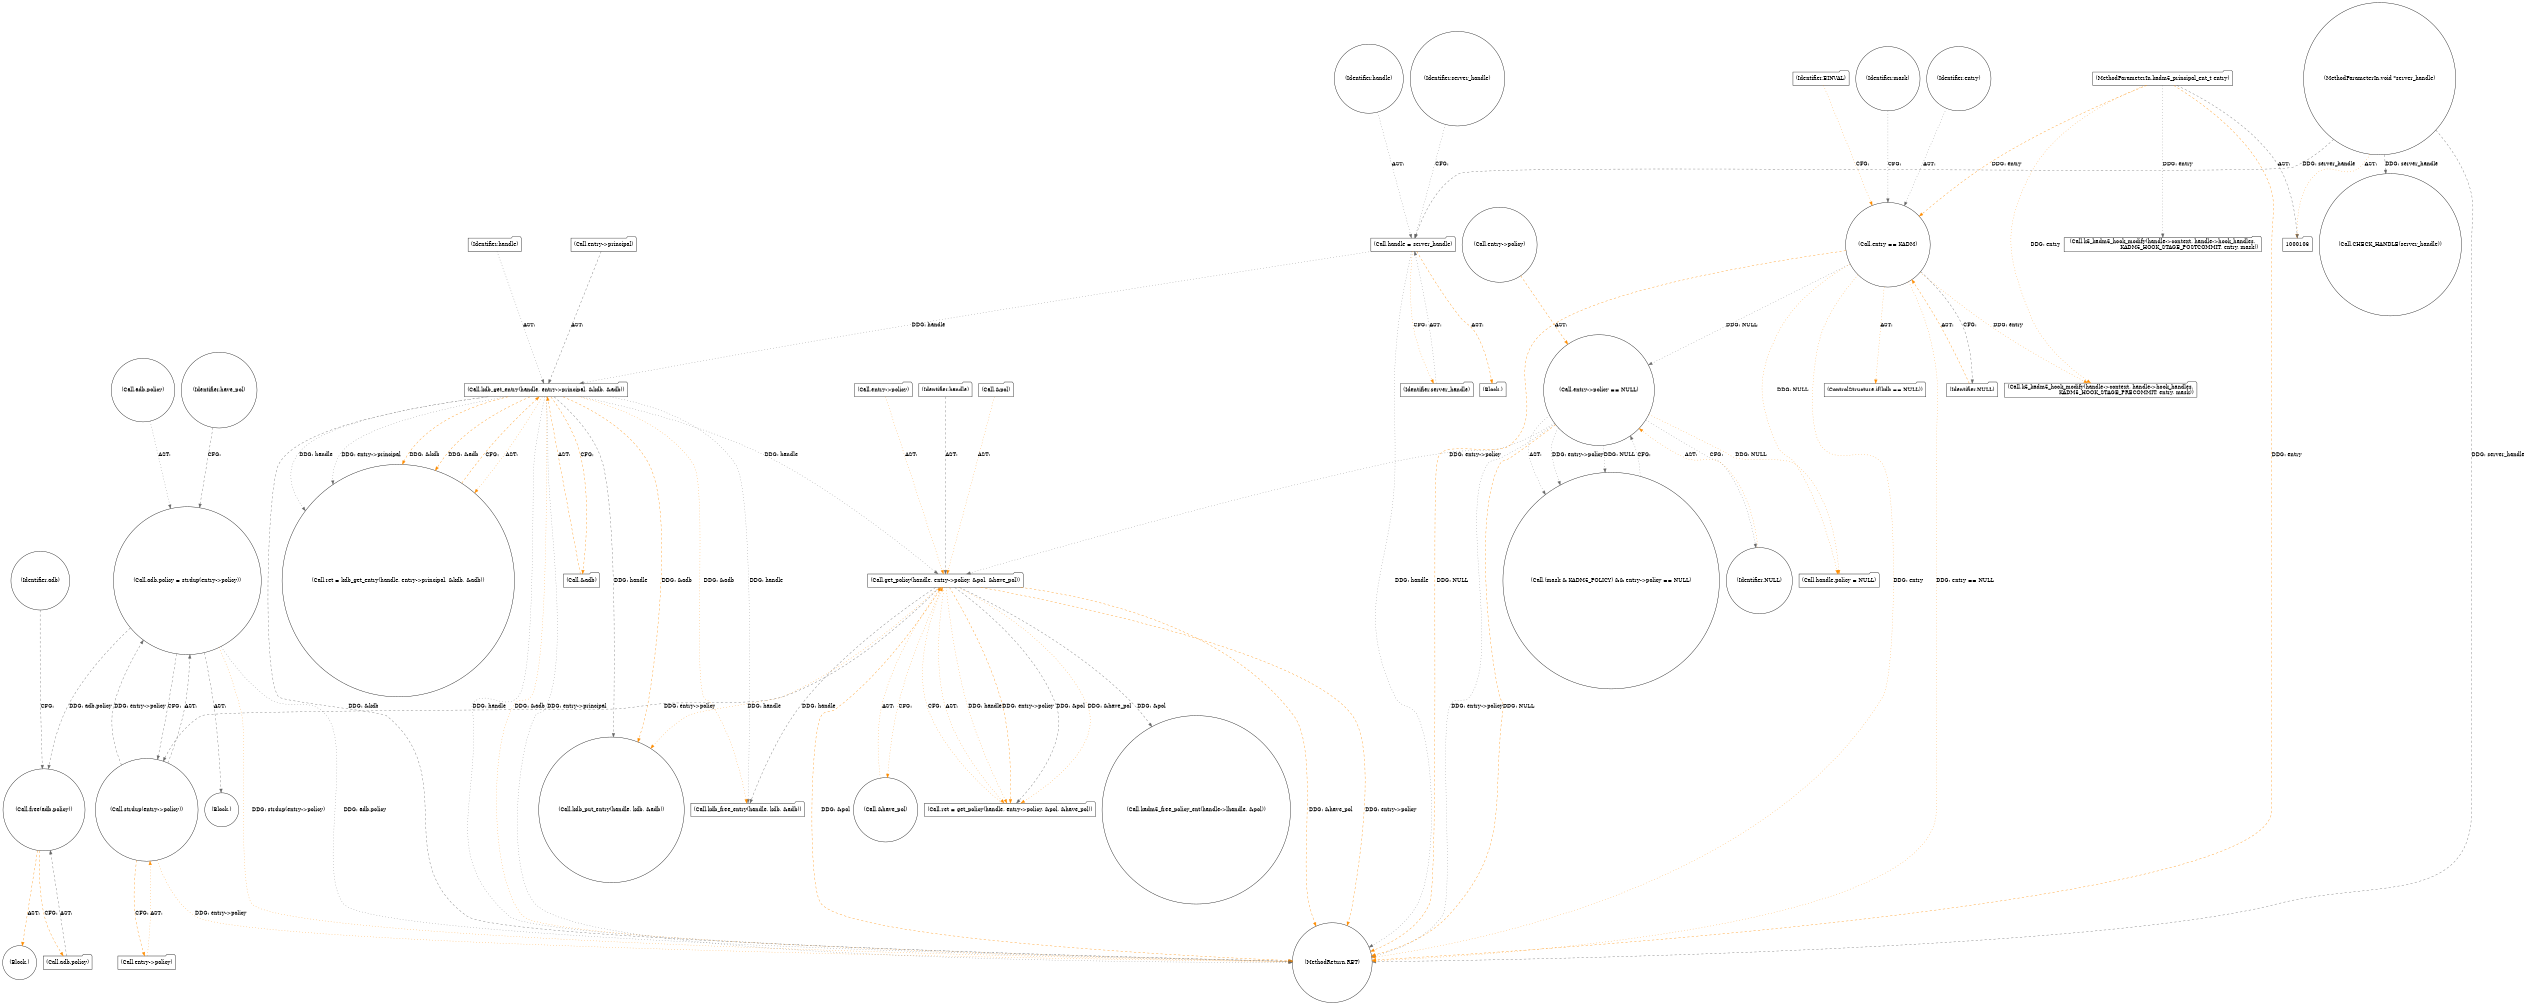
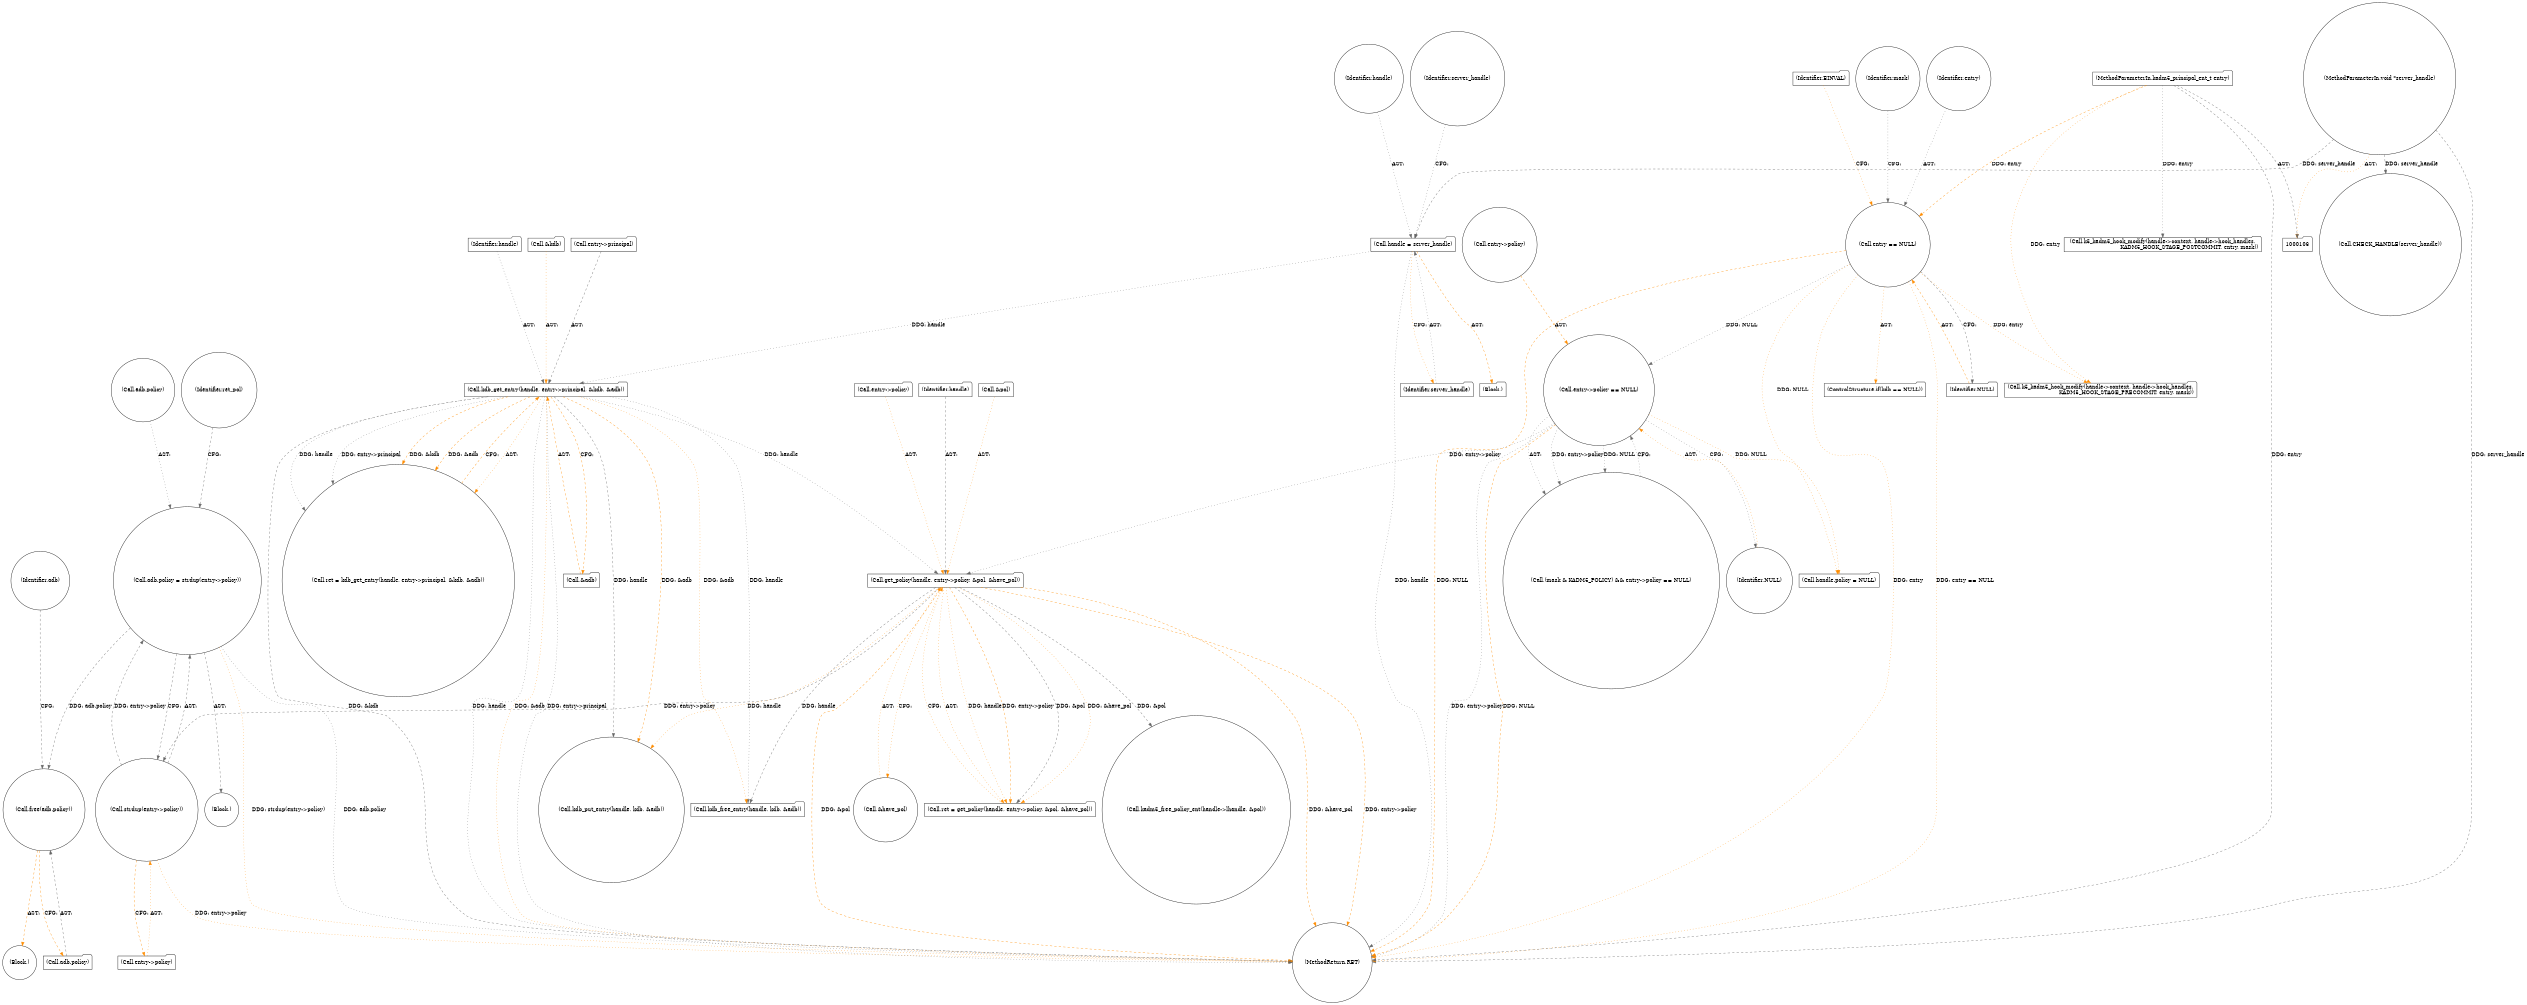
none -> (546, 245)
(1888, 245) -> (1888, 245)
(219, 390) -> (219, 390)
(2210, 853) -> (2210, 853)
